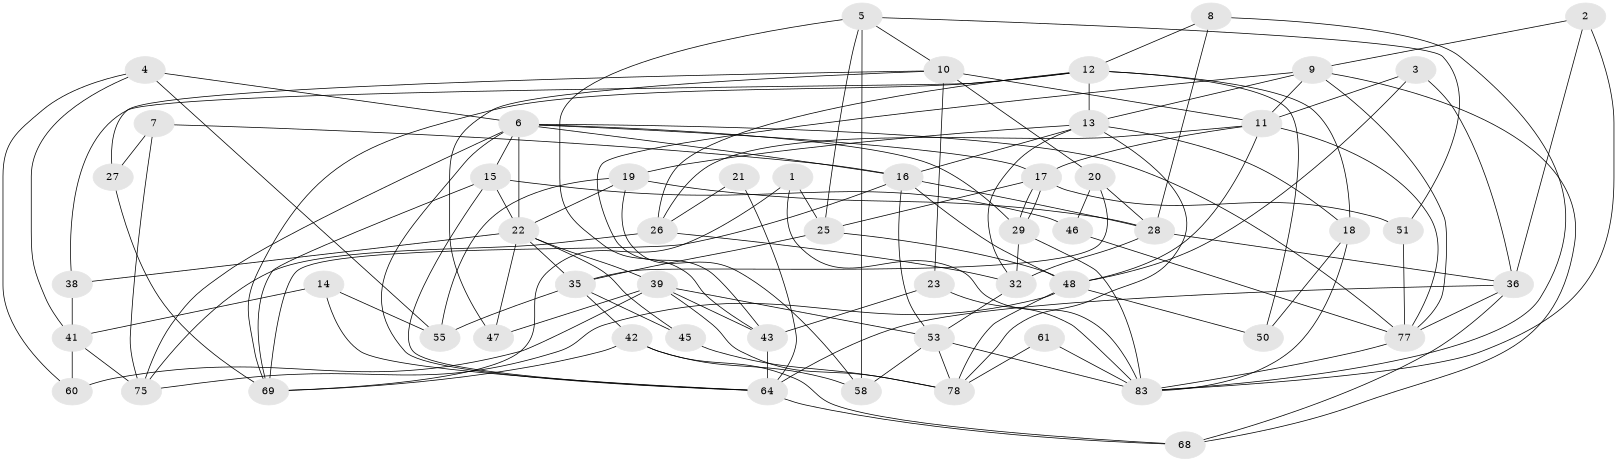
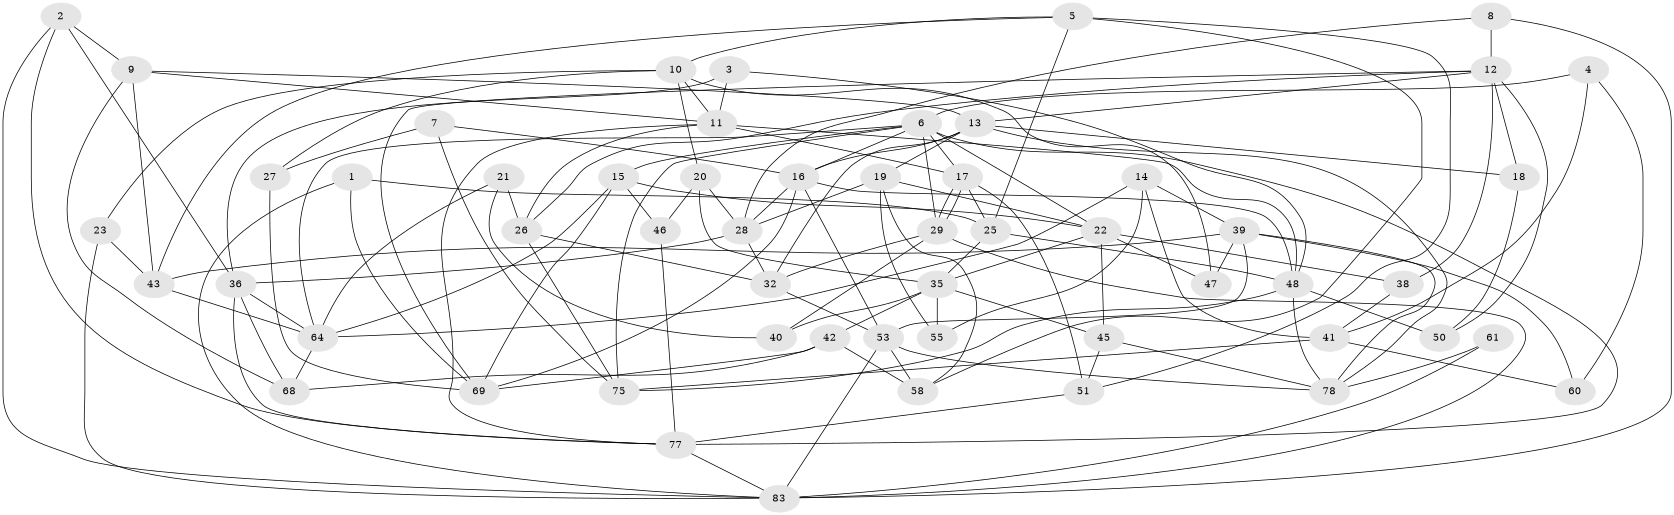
(1426, 182) -> (208, 392)
(293, 204) -> none
(588, 258) -> (1177, 197)
none -> (776, 338)
(1285, 355) -> none
none -> (1094, 365)
